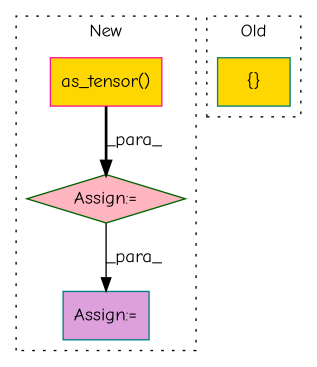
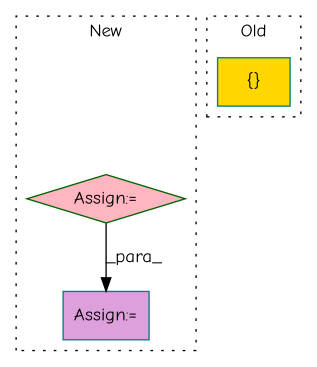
(106, 82) -> none
